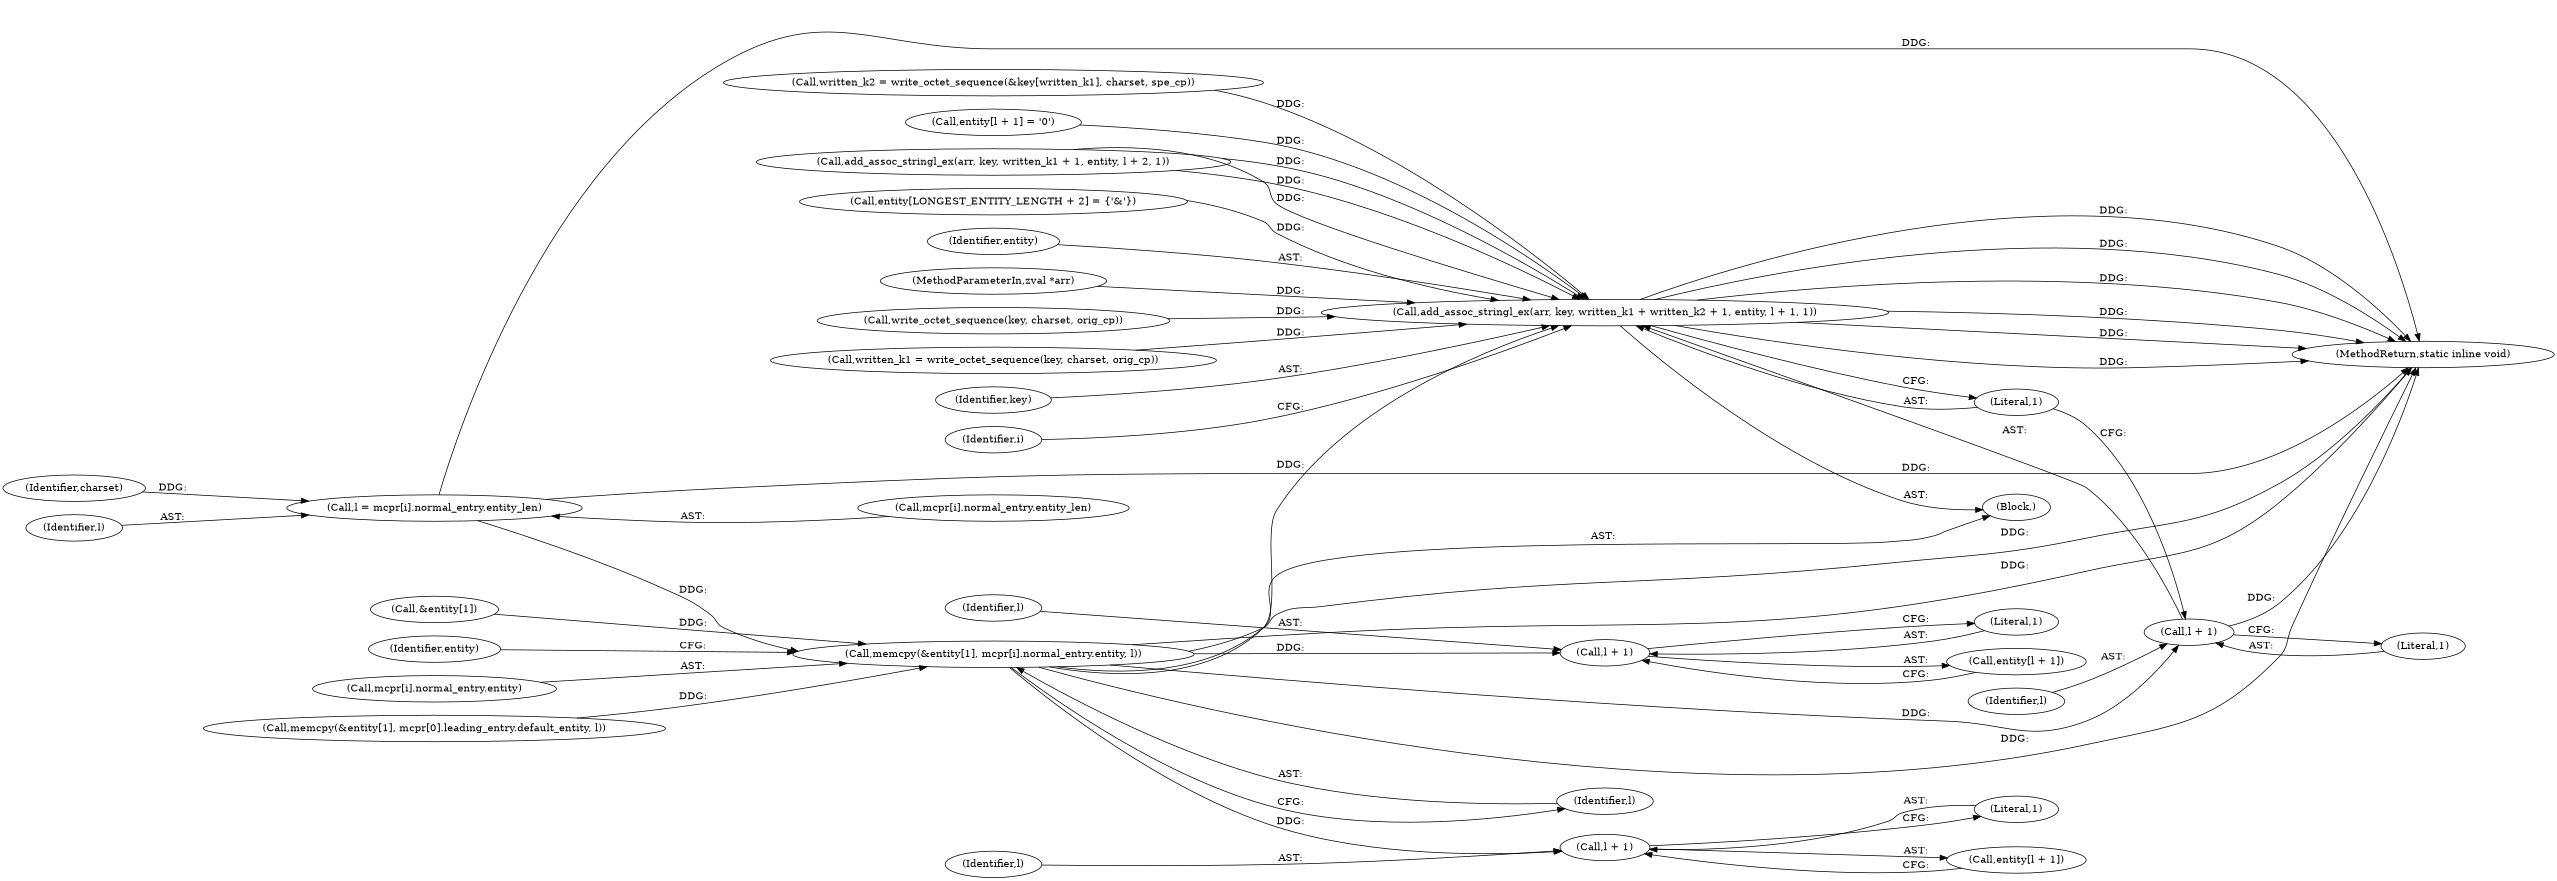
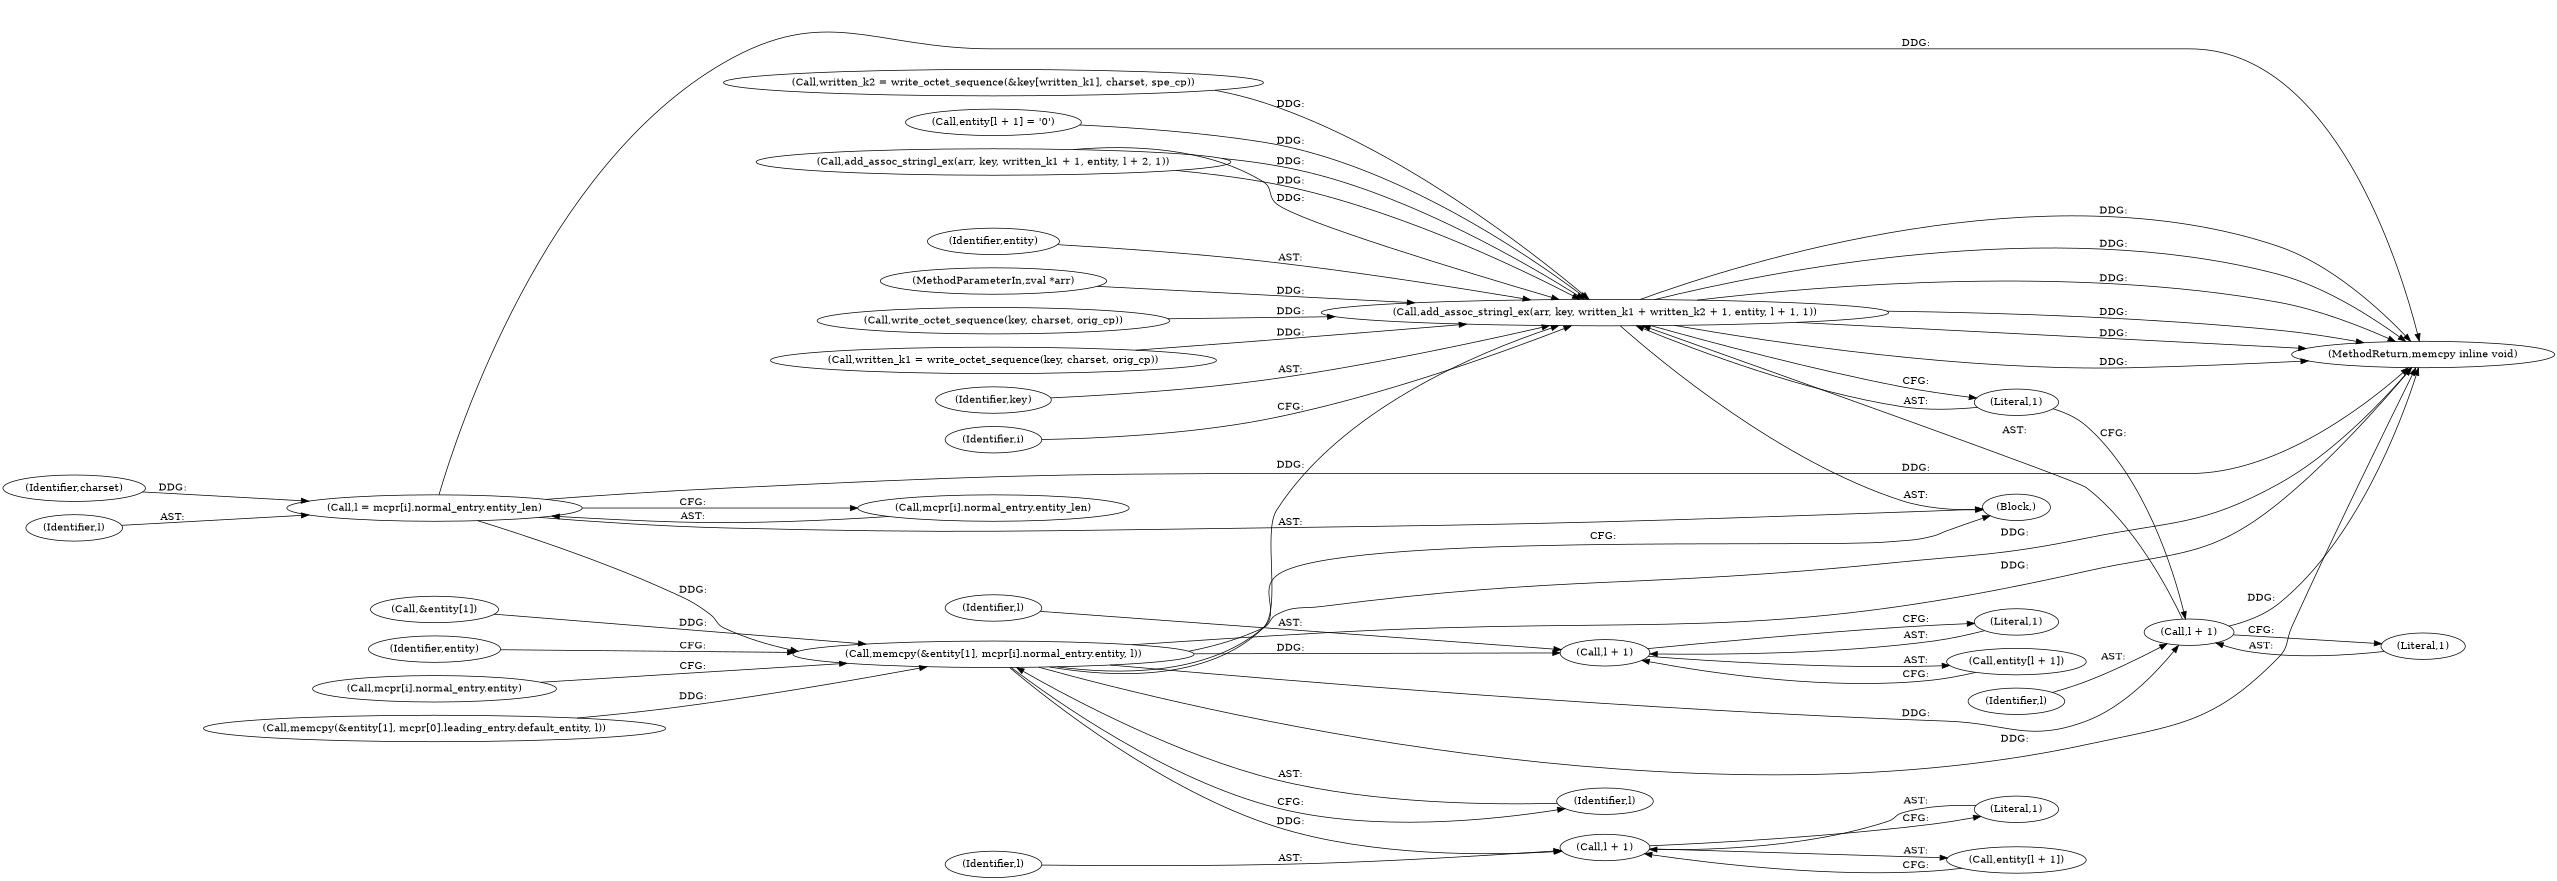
(993, 202) -> none
(2423, 354) -> (2423, 354)
none -> (716, 508)
none -> (1257, 528)
(1605, 536) -> (1605, 536)
(695, 666) -> (695, 666)
